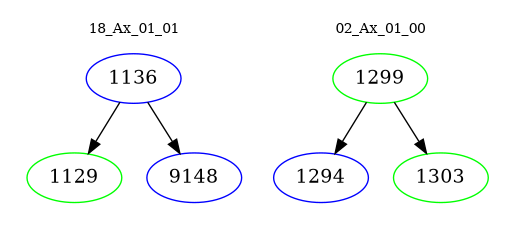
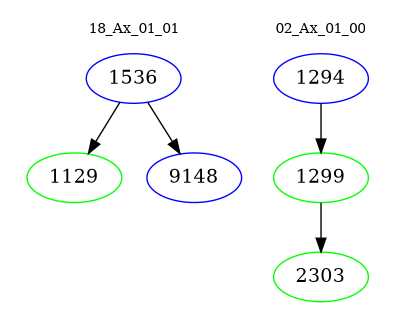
(134, 79) -> (134, 79)
(354, 122) -> (321, 121)
(441, 178) -> (321, 277)
